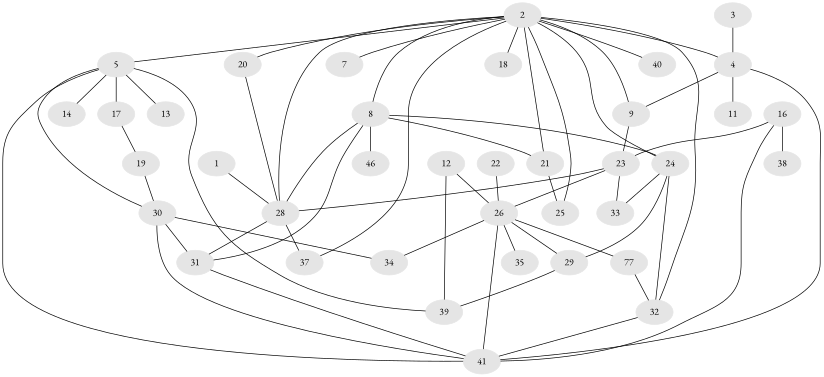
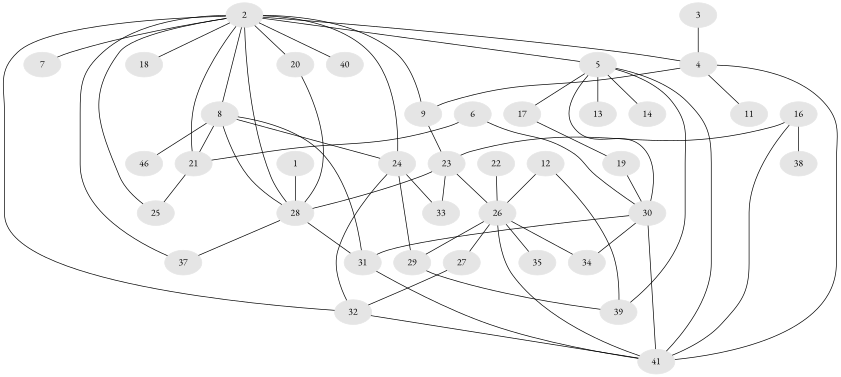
none -> (473, 114)
(629, 263) -> (462, 263)
